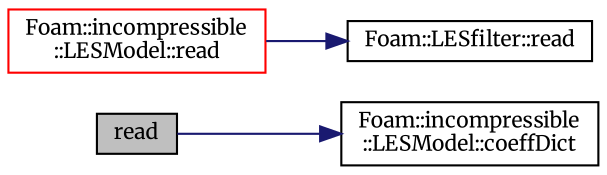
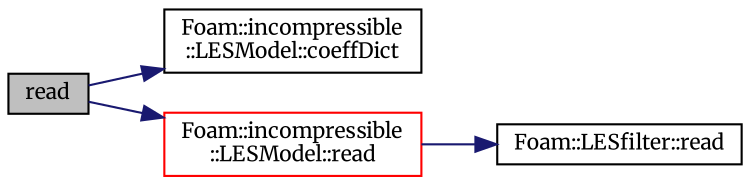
none -> (116, 107)
